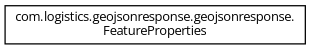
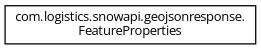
(155, 25) -> (130, 25)
